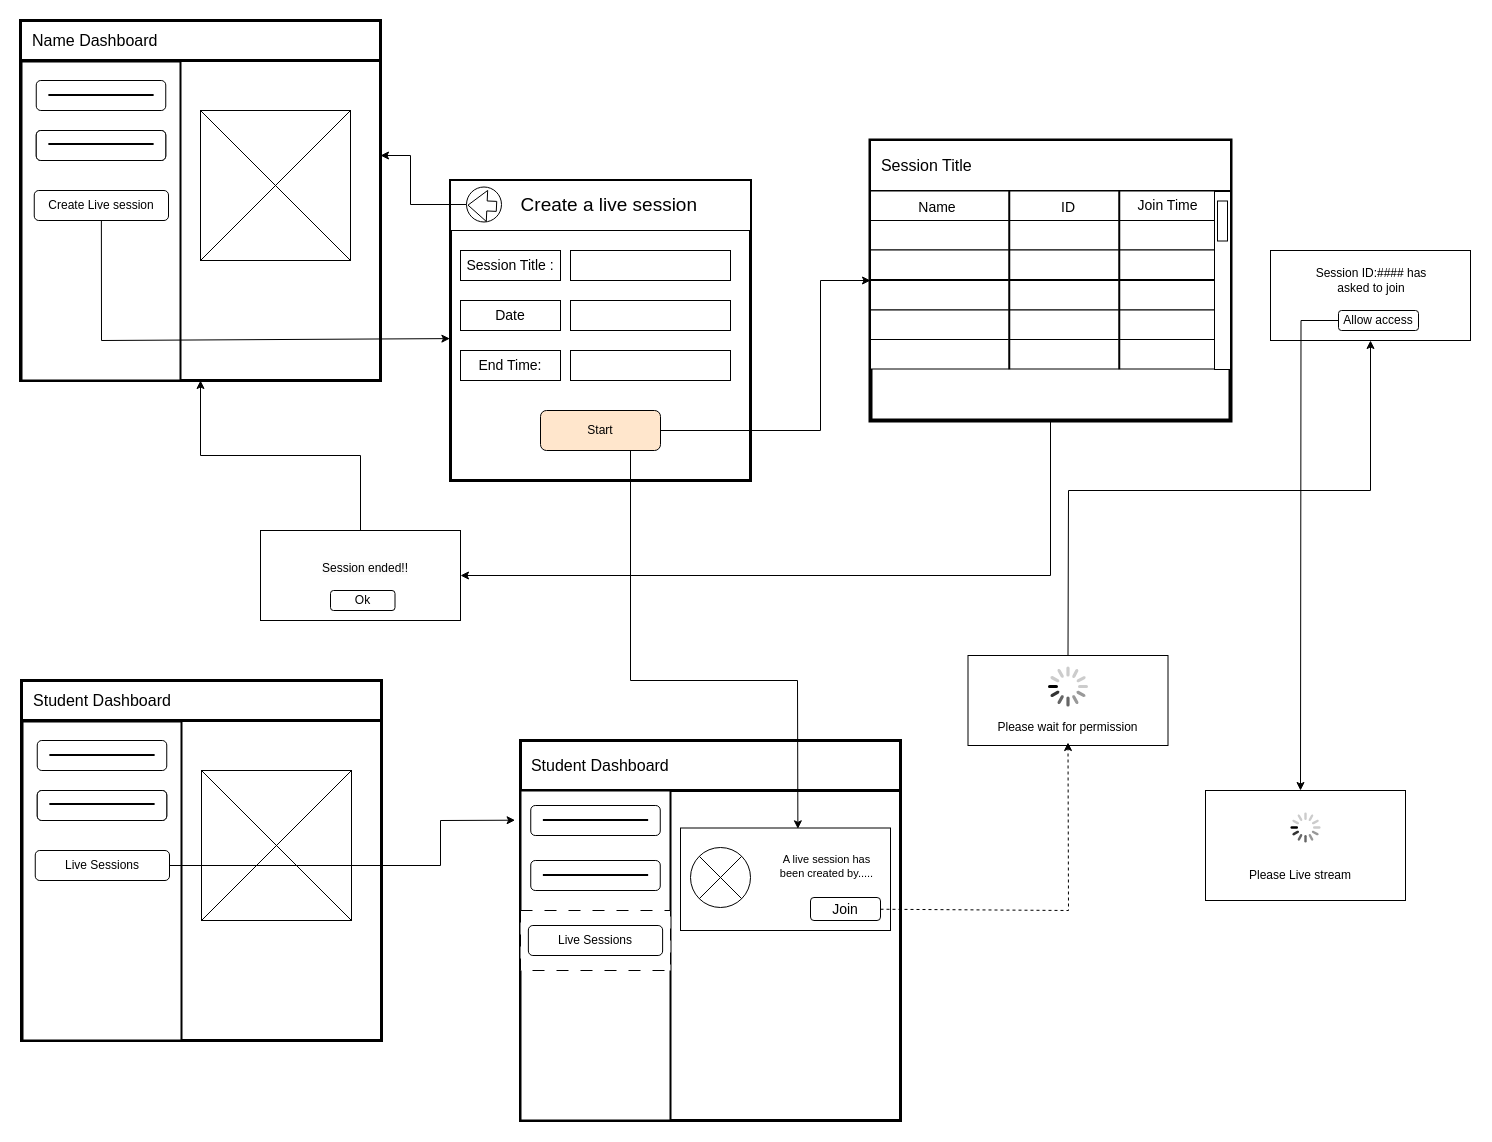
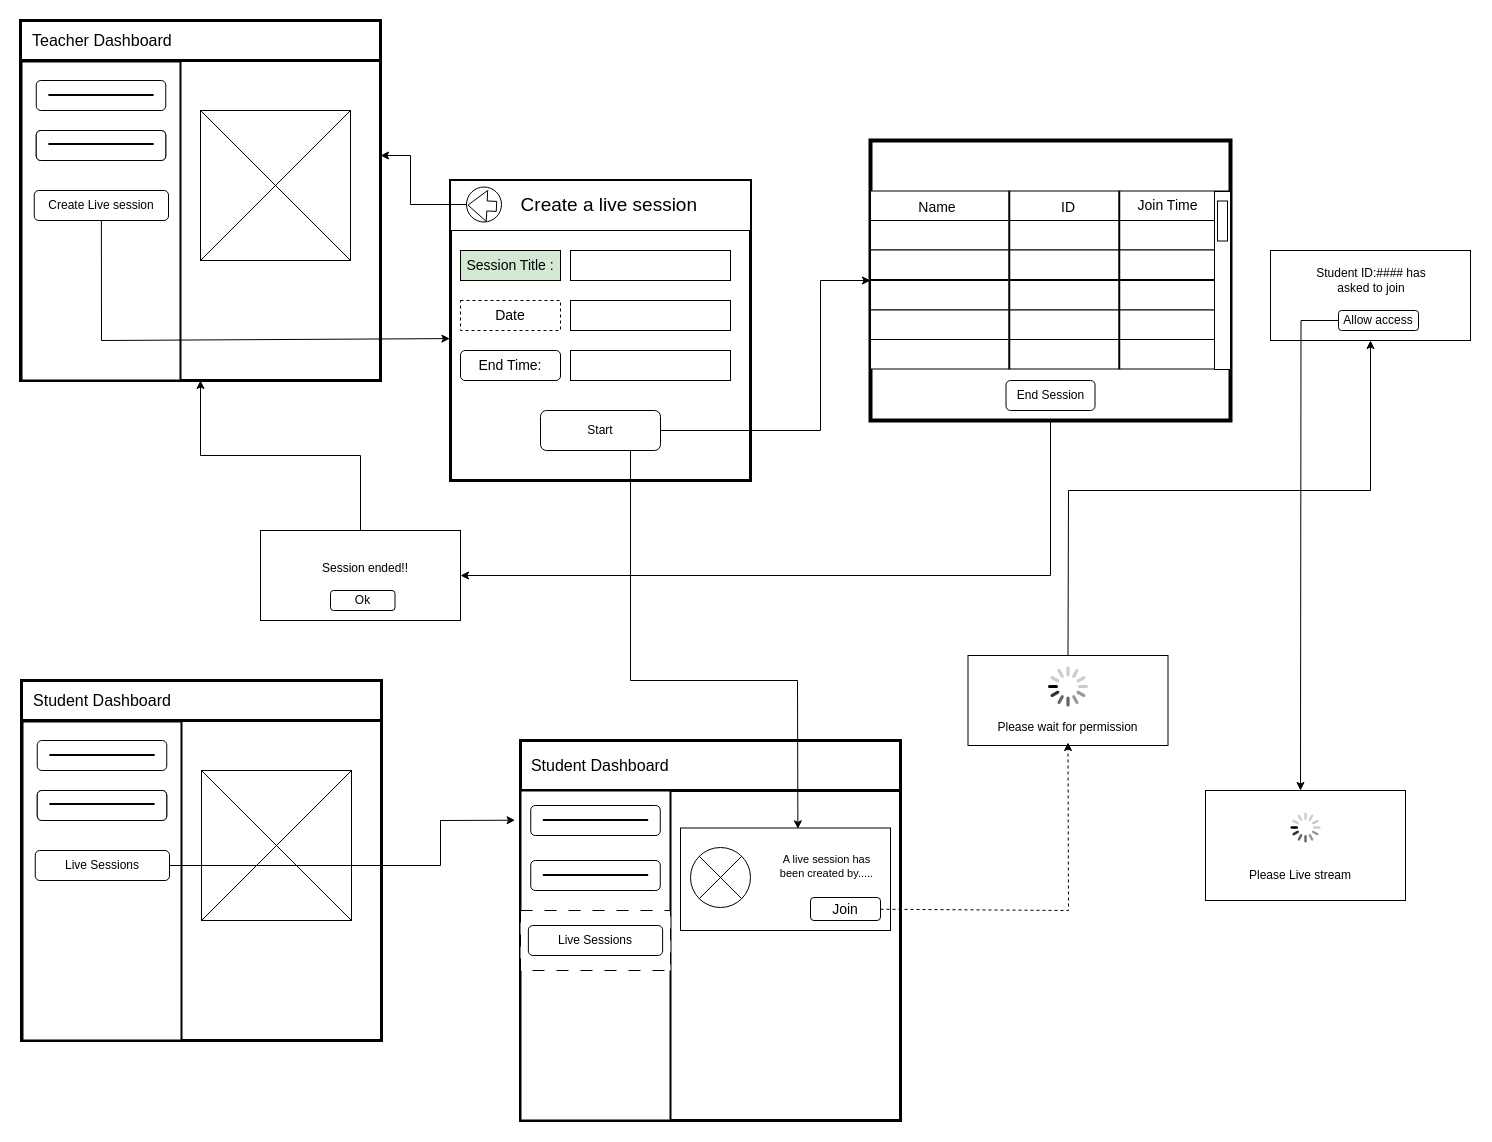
(70, 41) -> (80, 41)
(1051, 166) -> none
(511, 266) -> (511, 266)
(1372, 281) -> (1372, 281)
(511, 316) -> (511, 316)
(511, 366) -> (511, 366)
none -> (1051, 396)
(601, 431) -> (601, 431)
